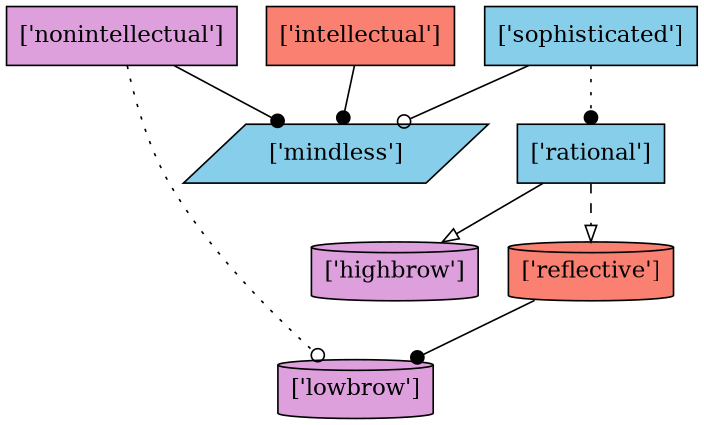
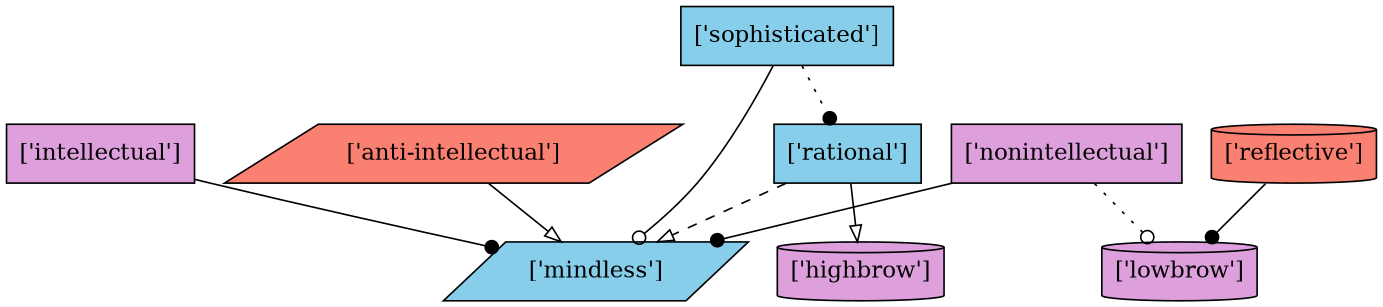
(360, 36) -> (101, 154)
none -> (454, 154)
(591, 204) -> (729, 209)
